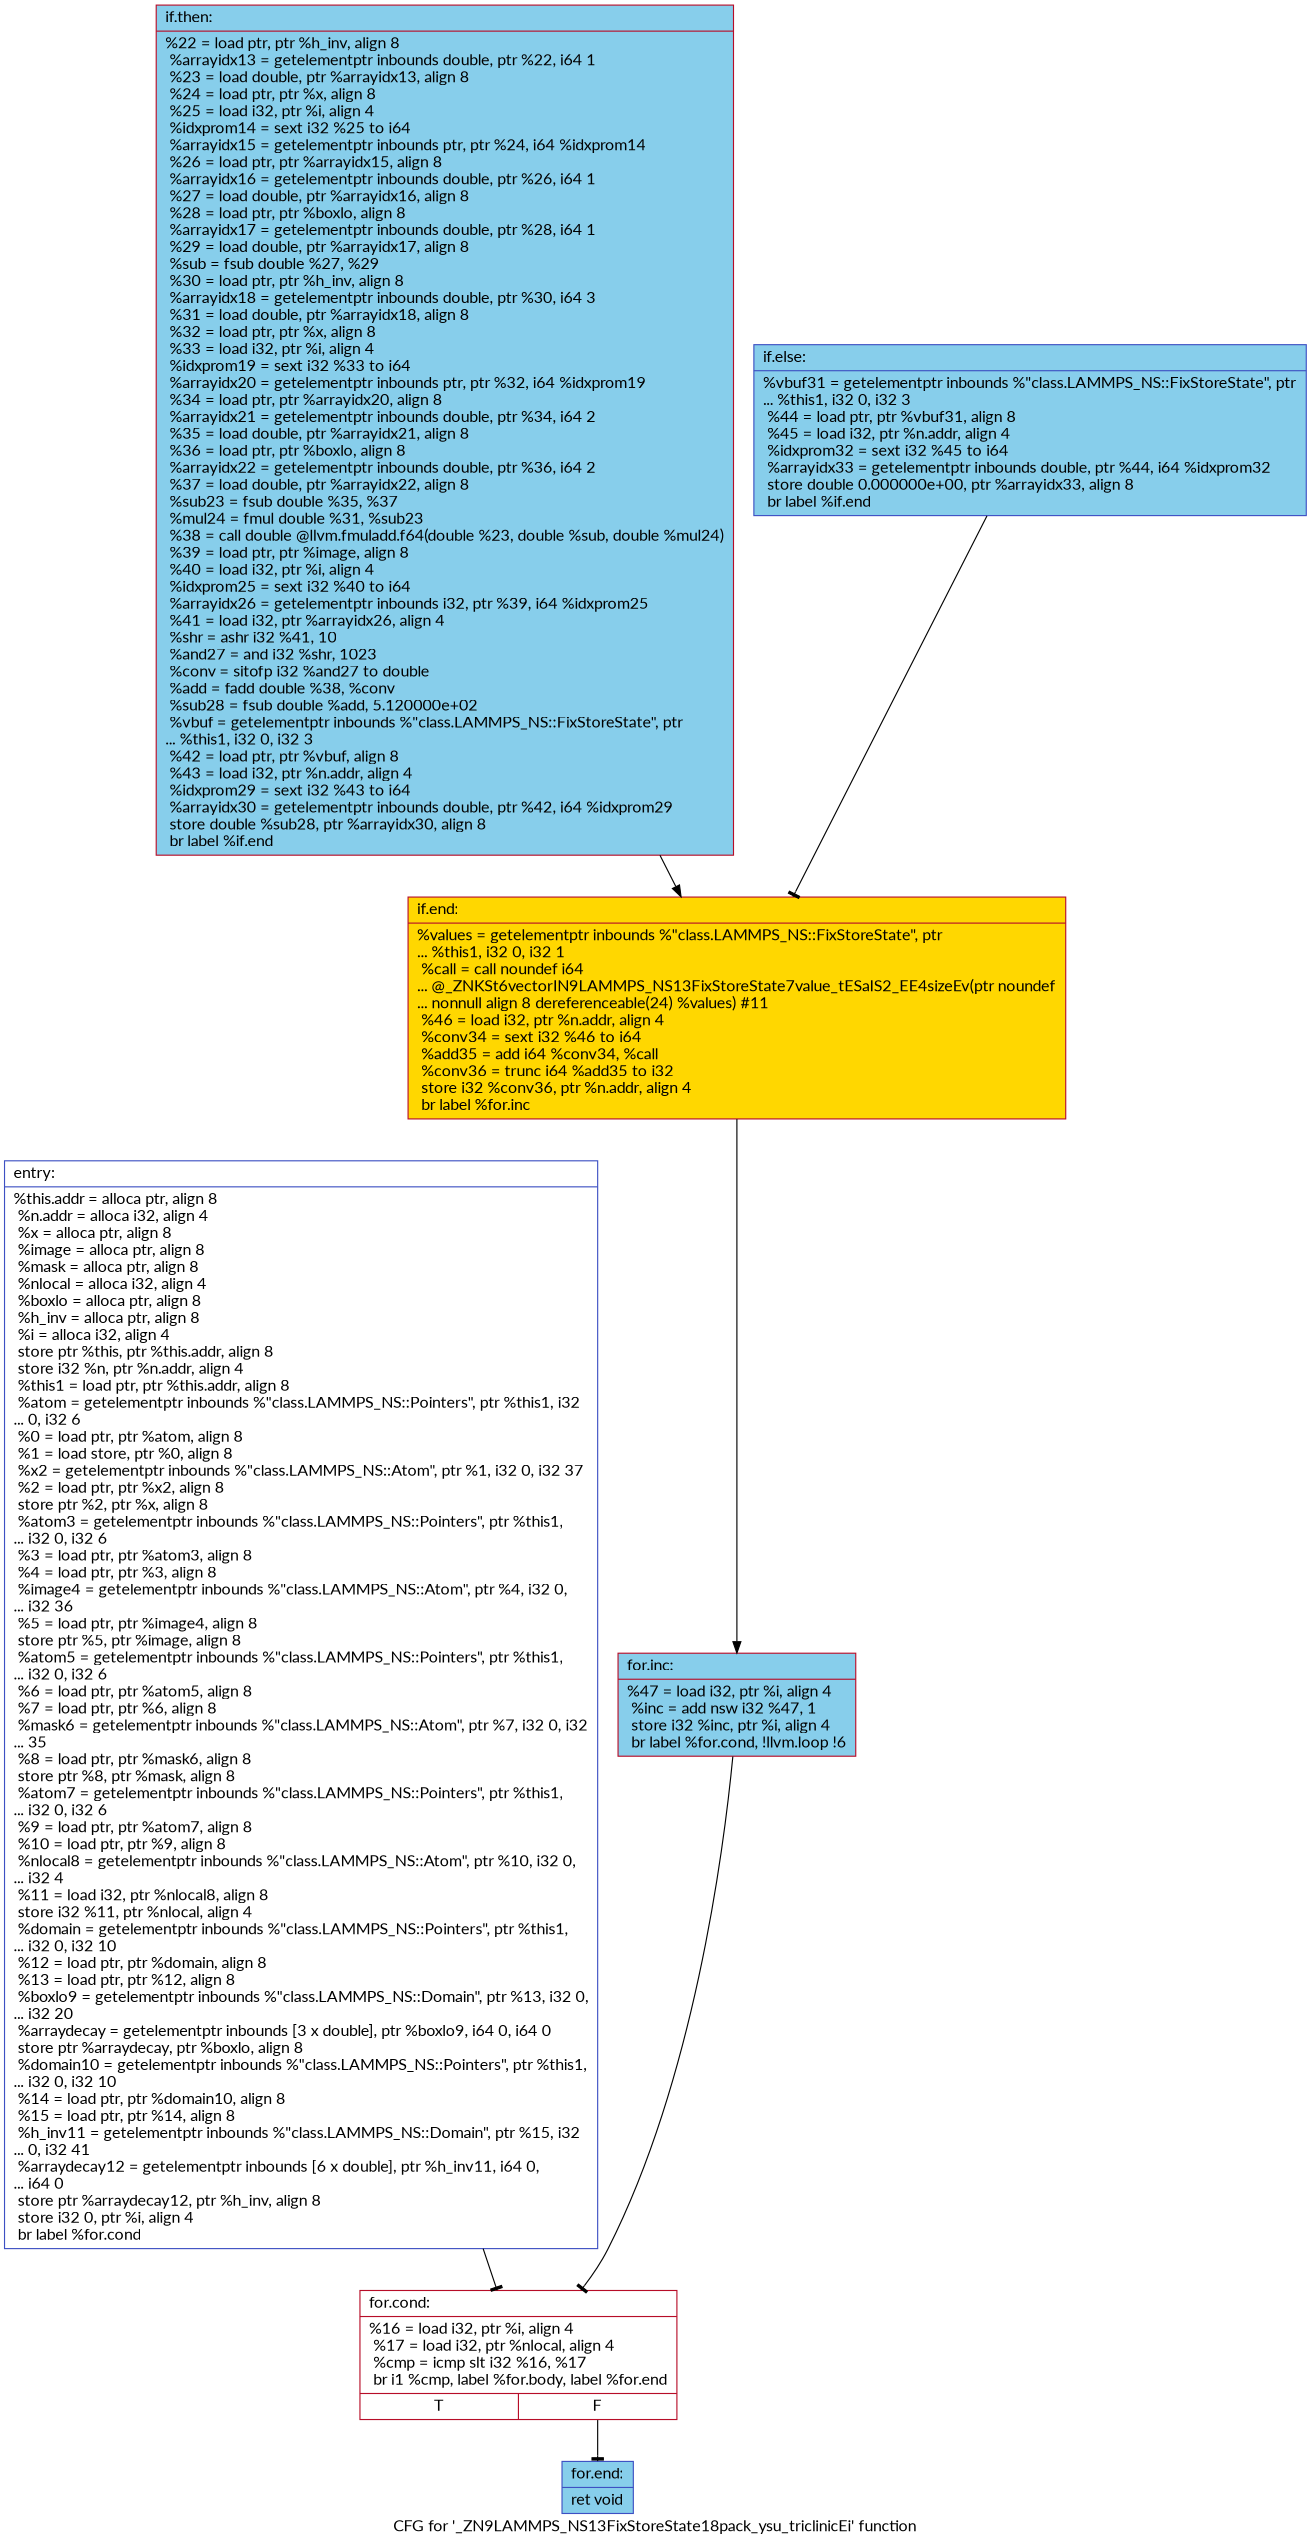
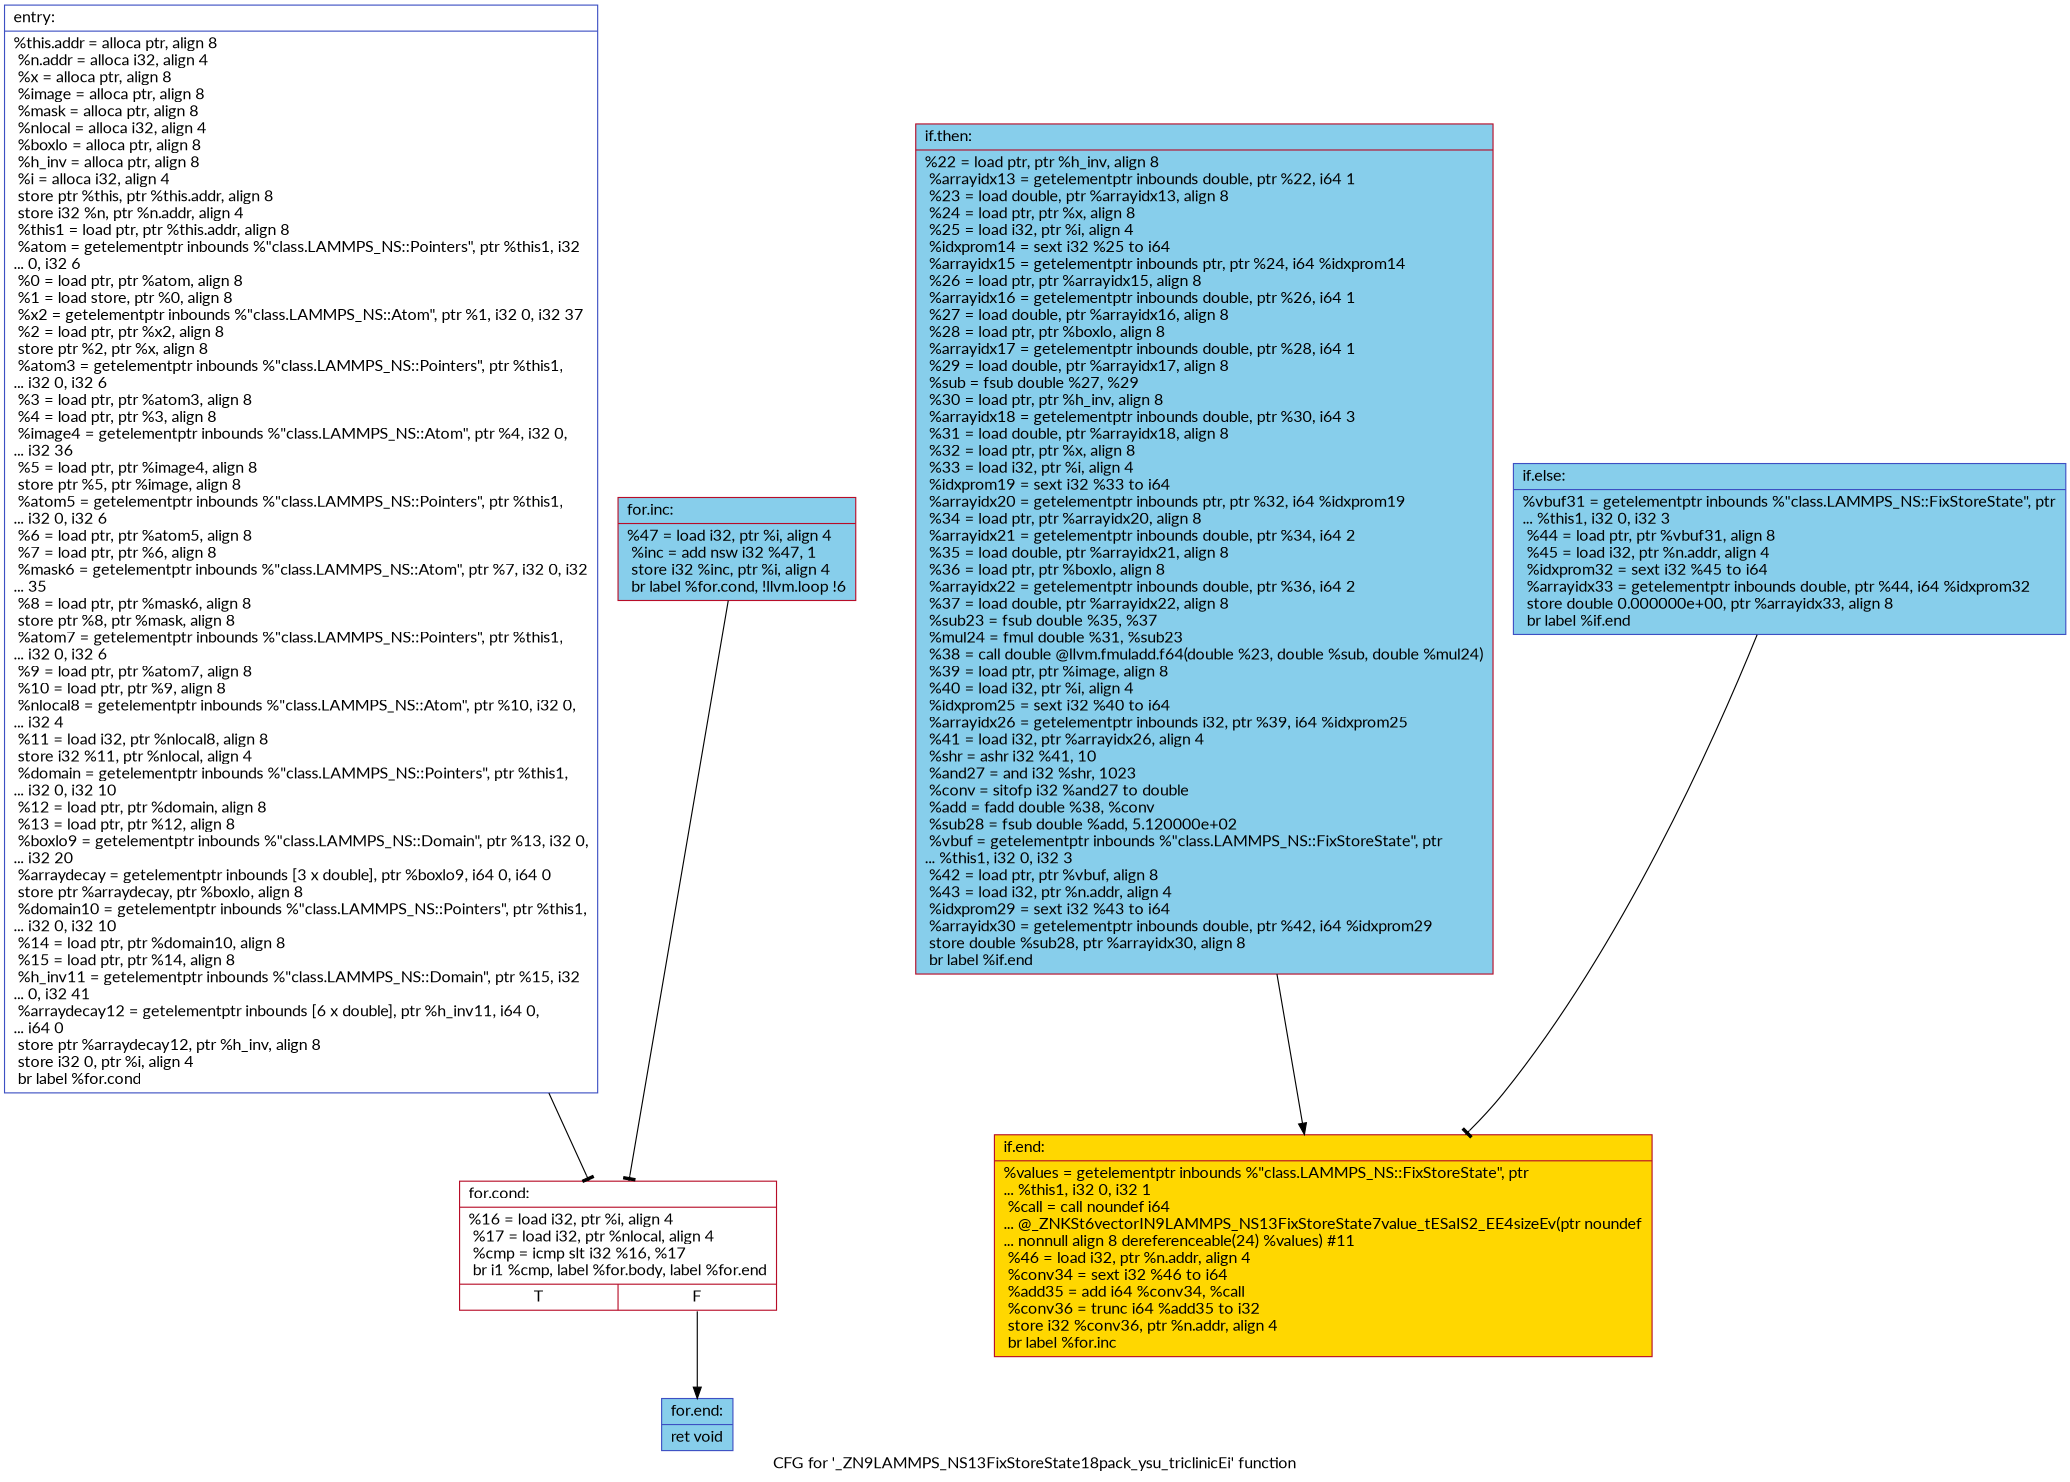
(737, 1380) -> none
(598, 2438) -> (697, 1349)
